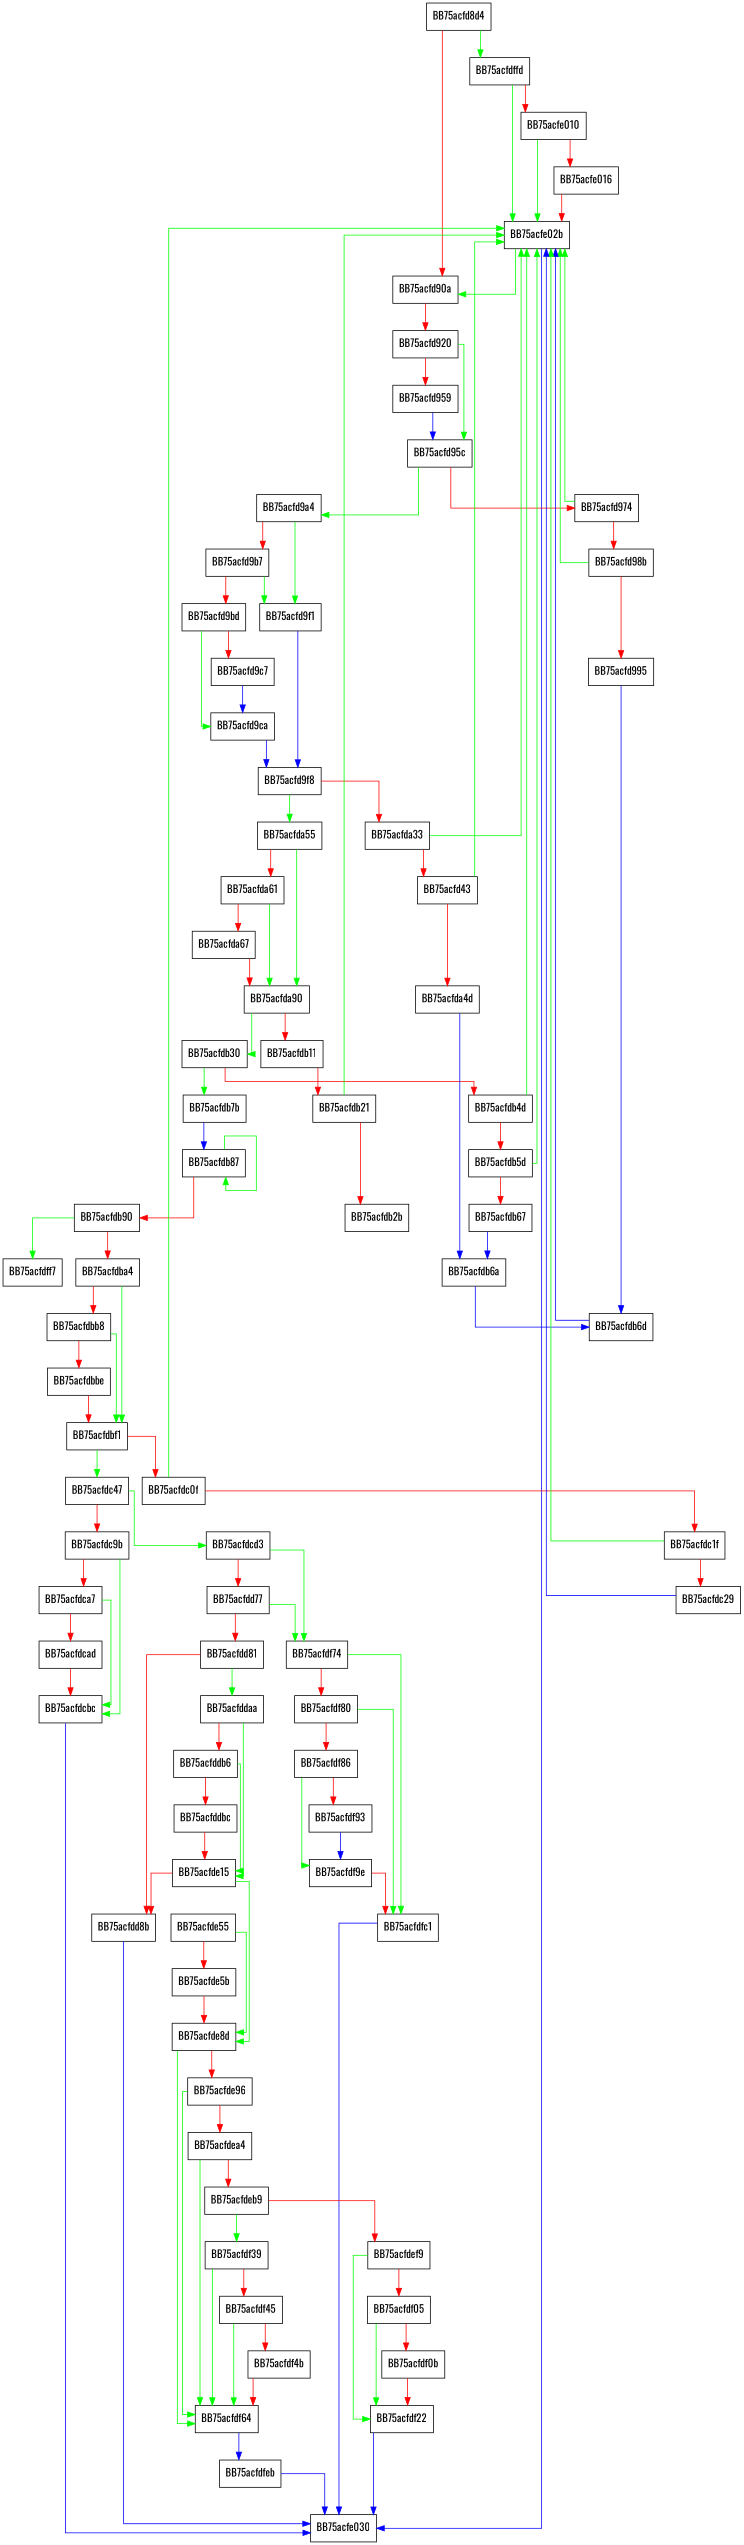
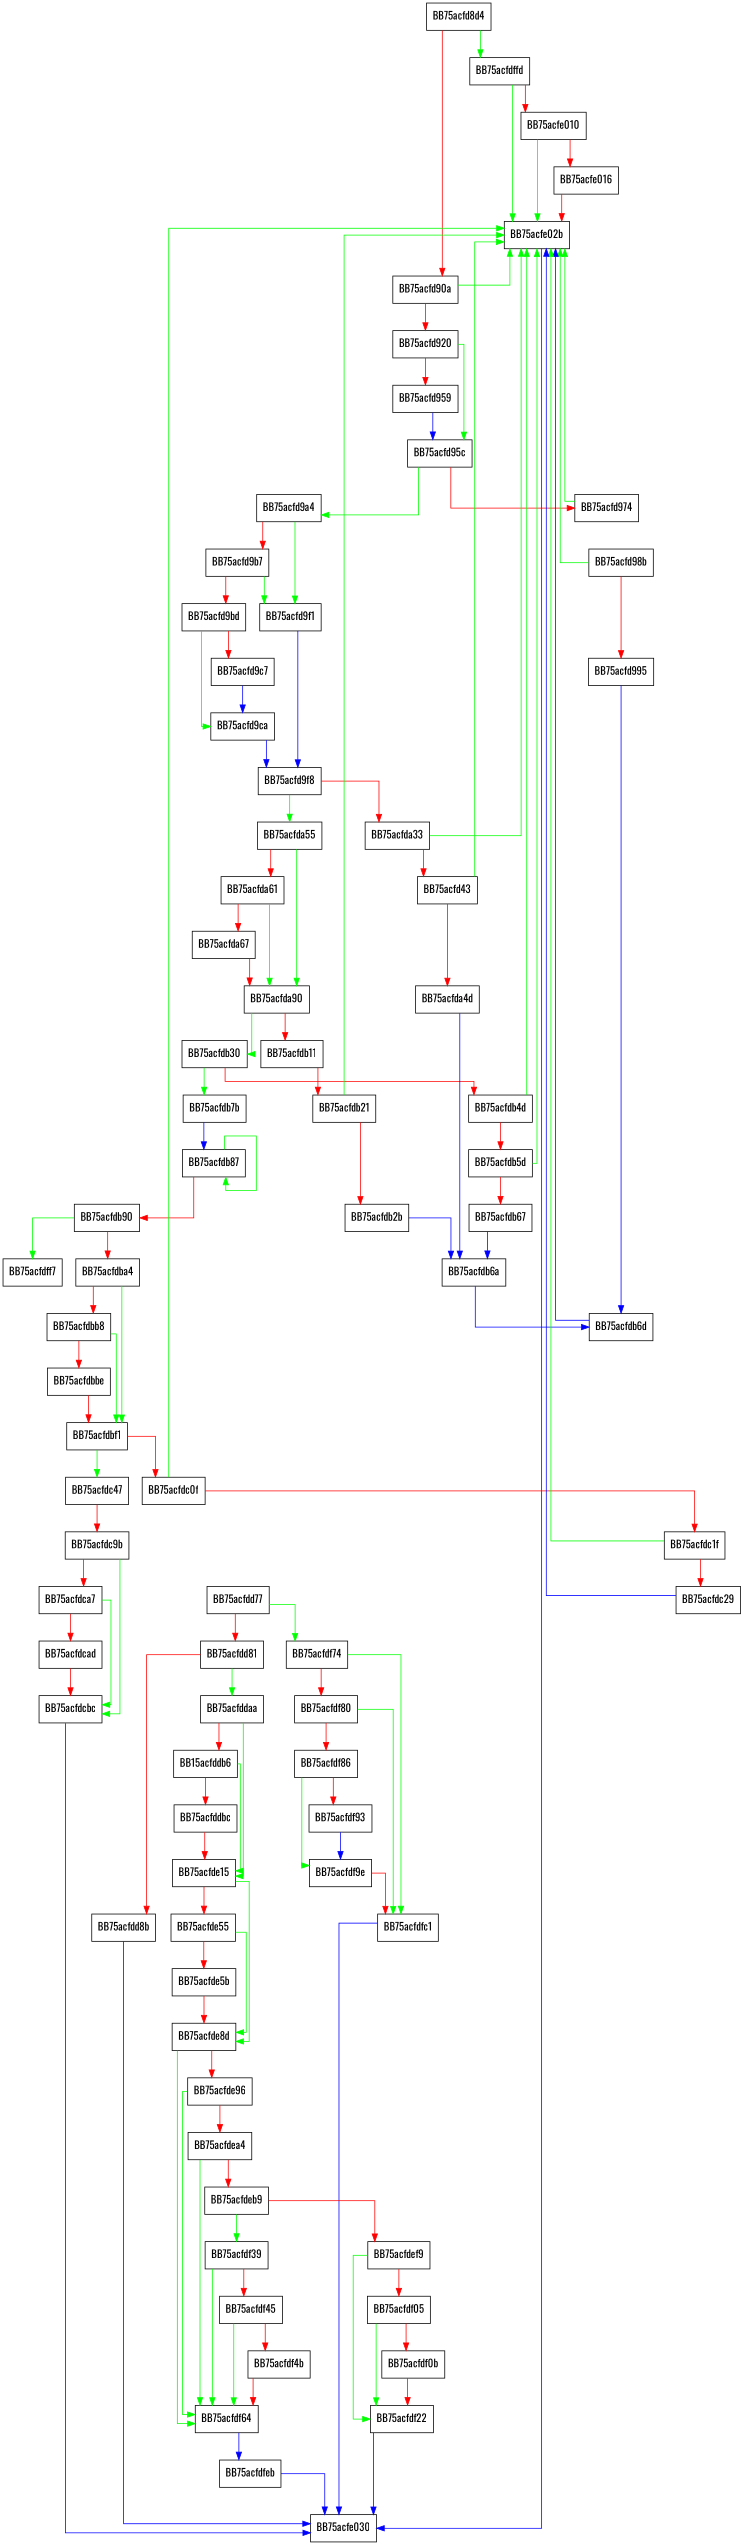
(513, 294) -> (498, 285)
(614, 532) -> none
none -> (447, 1218)
(238, 1545) -> none
(206, 1764) -> (206, 1764)
(152, 1873) -> (204, 1897)
